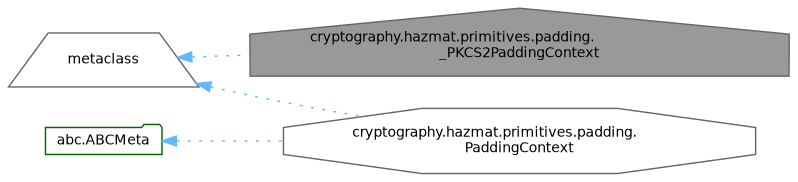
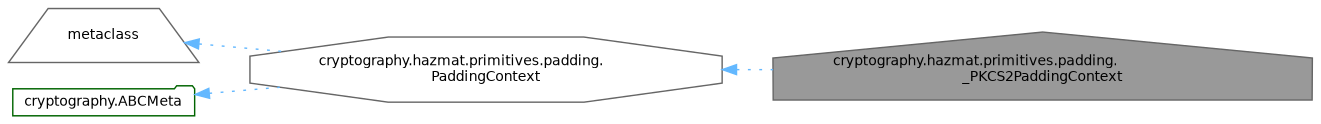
(221, 56) -> (755, 70)
(104, 141) -> (104, 102)
